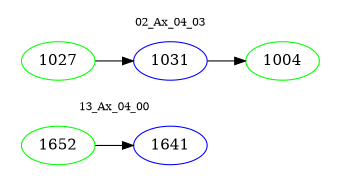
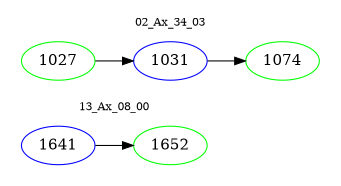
(170, 23) -> (170, 23)
(283, 61) -> (283, 61)
(114, 107) -> (114, 107)
(109, 145) -> (109, 145)
